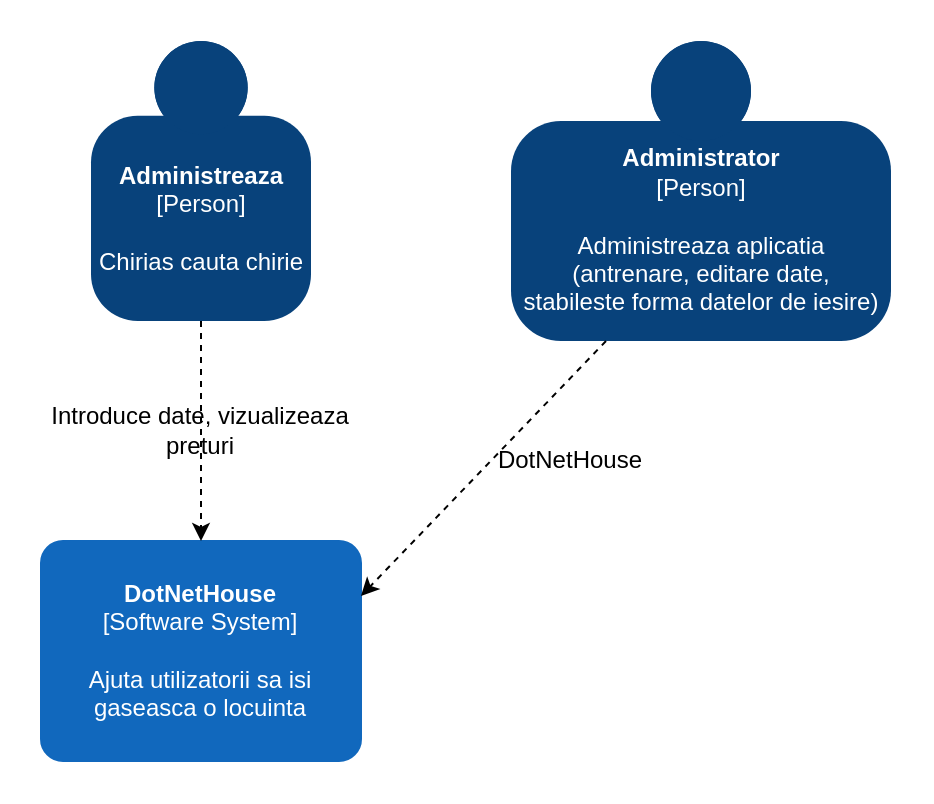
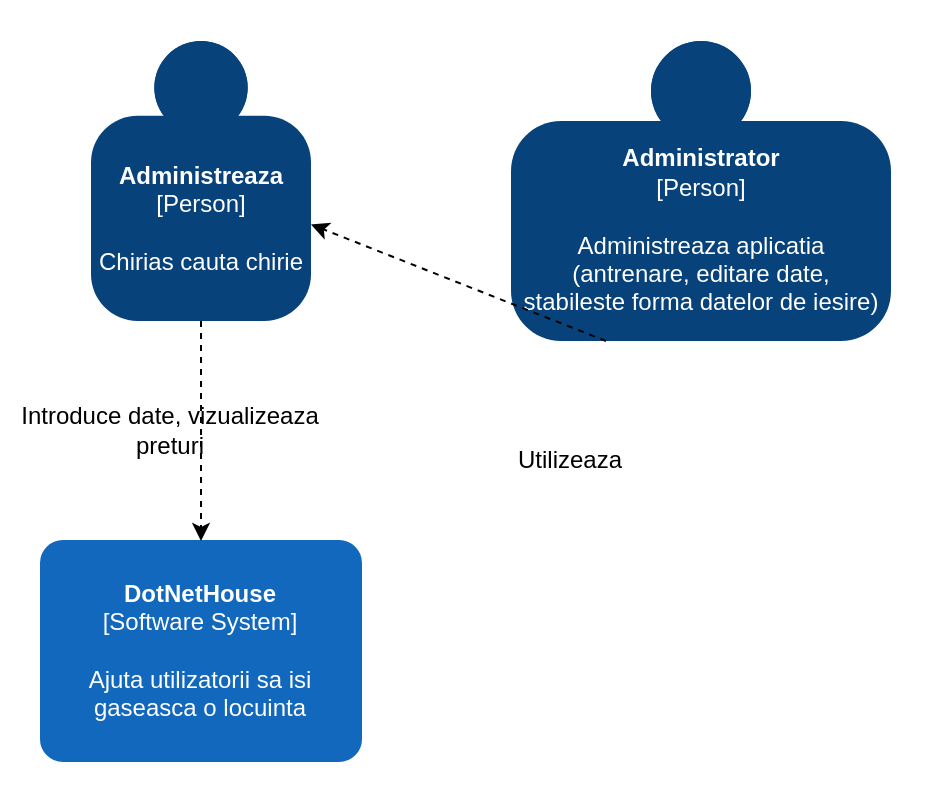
(201, 431) -> (171, 431)
(571, 461) -> (571, 461)
(488, 464) -> (420, 267)
